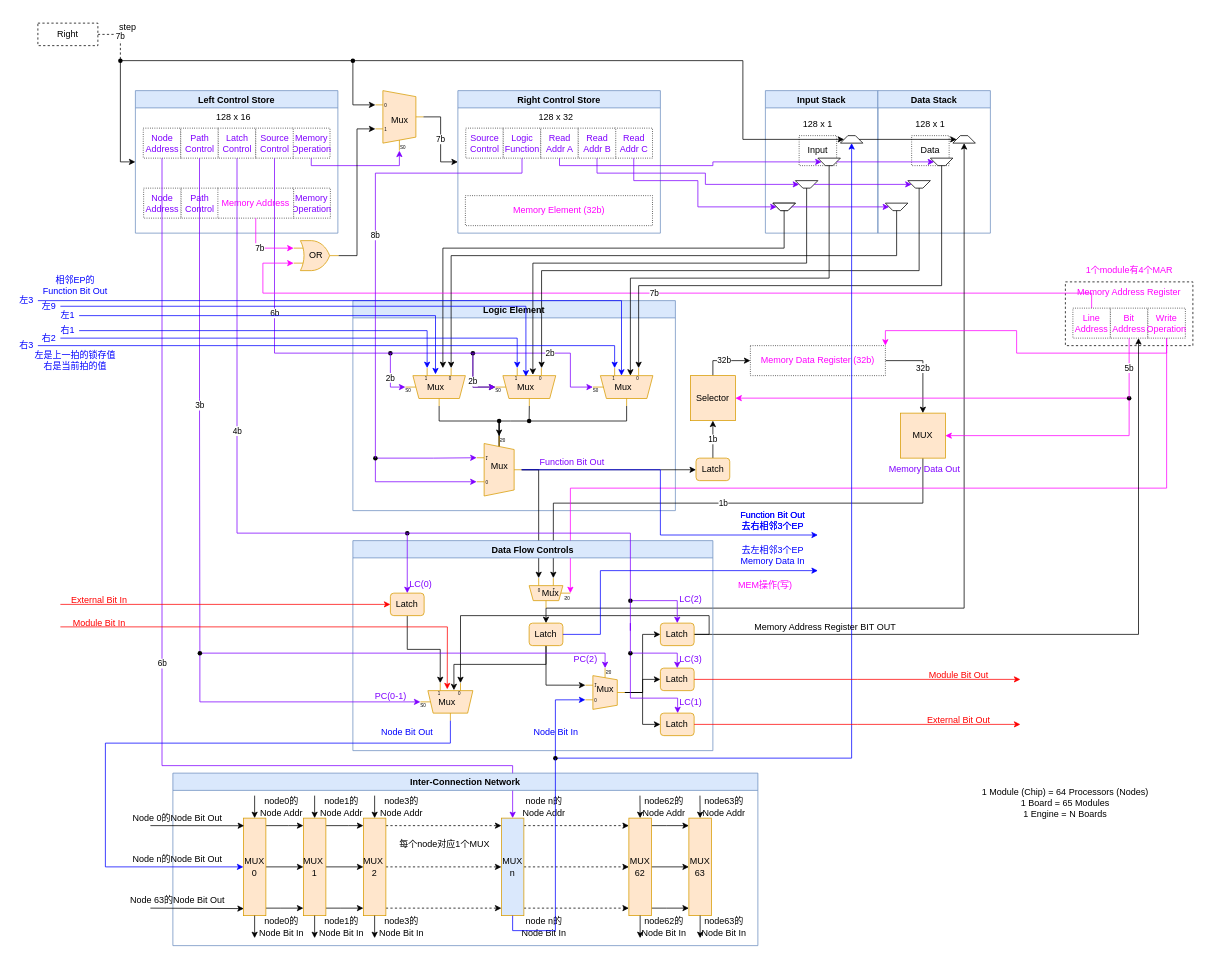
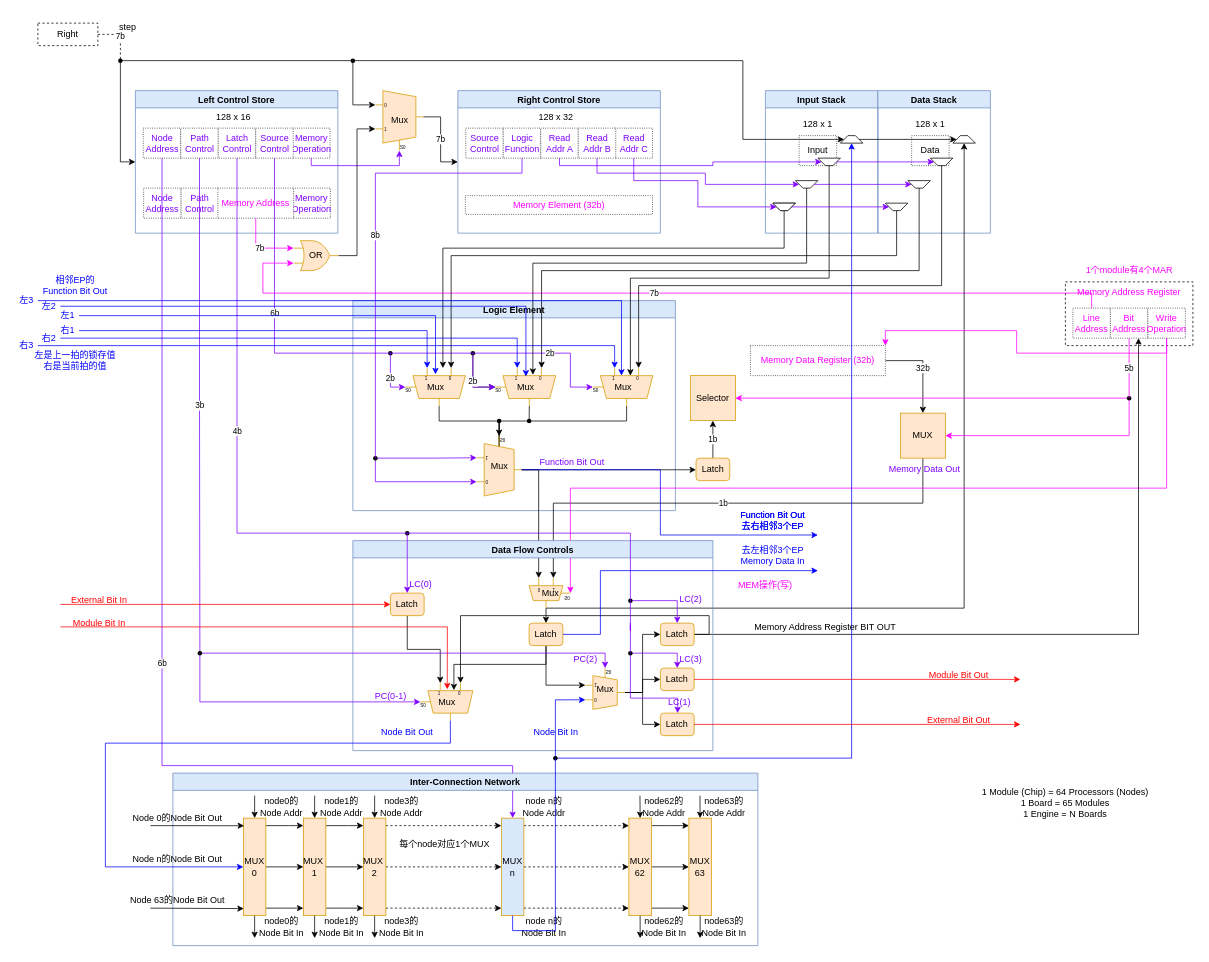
(559, 210) -> (559, 205)
(49, 306) -> (49, 306)
(728, 360) -> none
(690, 702) -> (679, 702)
